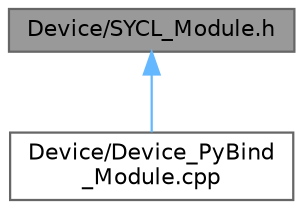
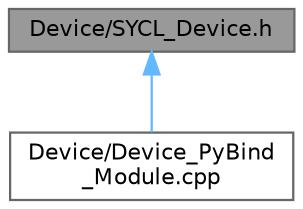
(152, 30) -> (152, 30)
